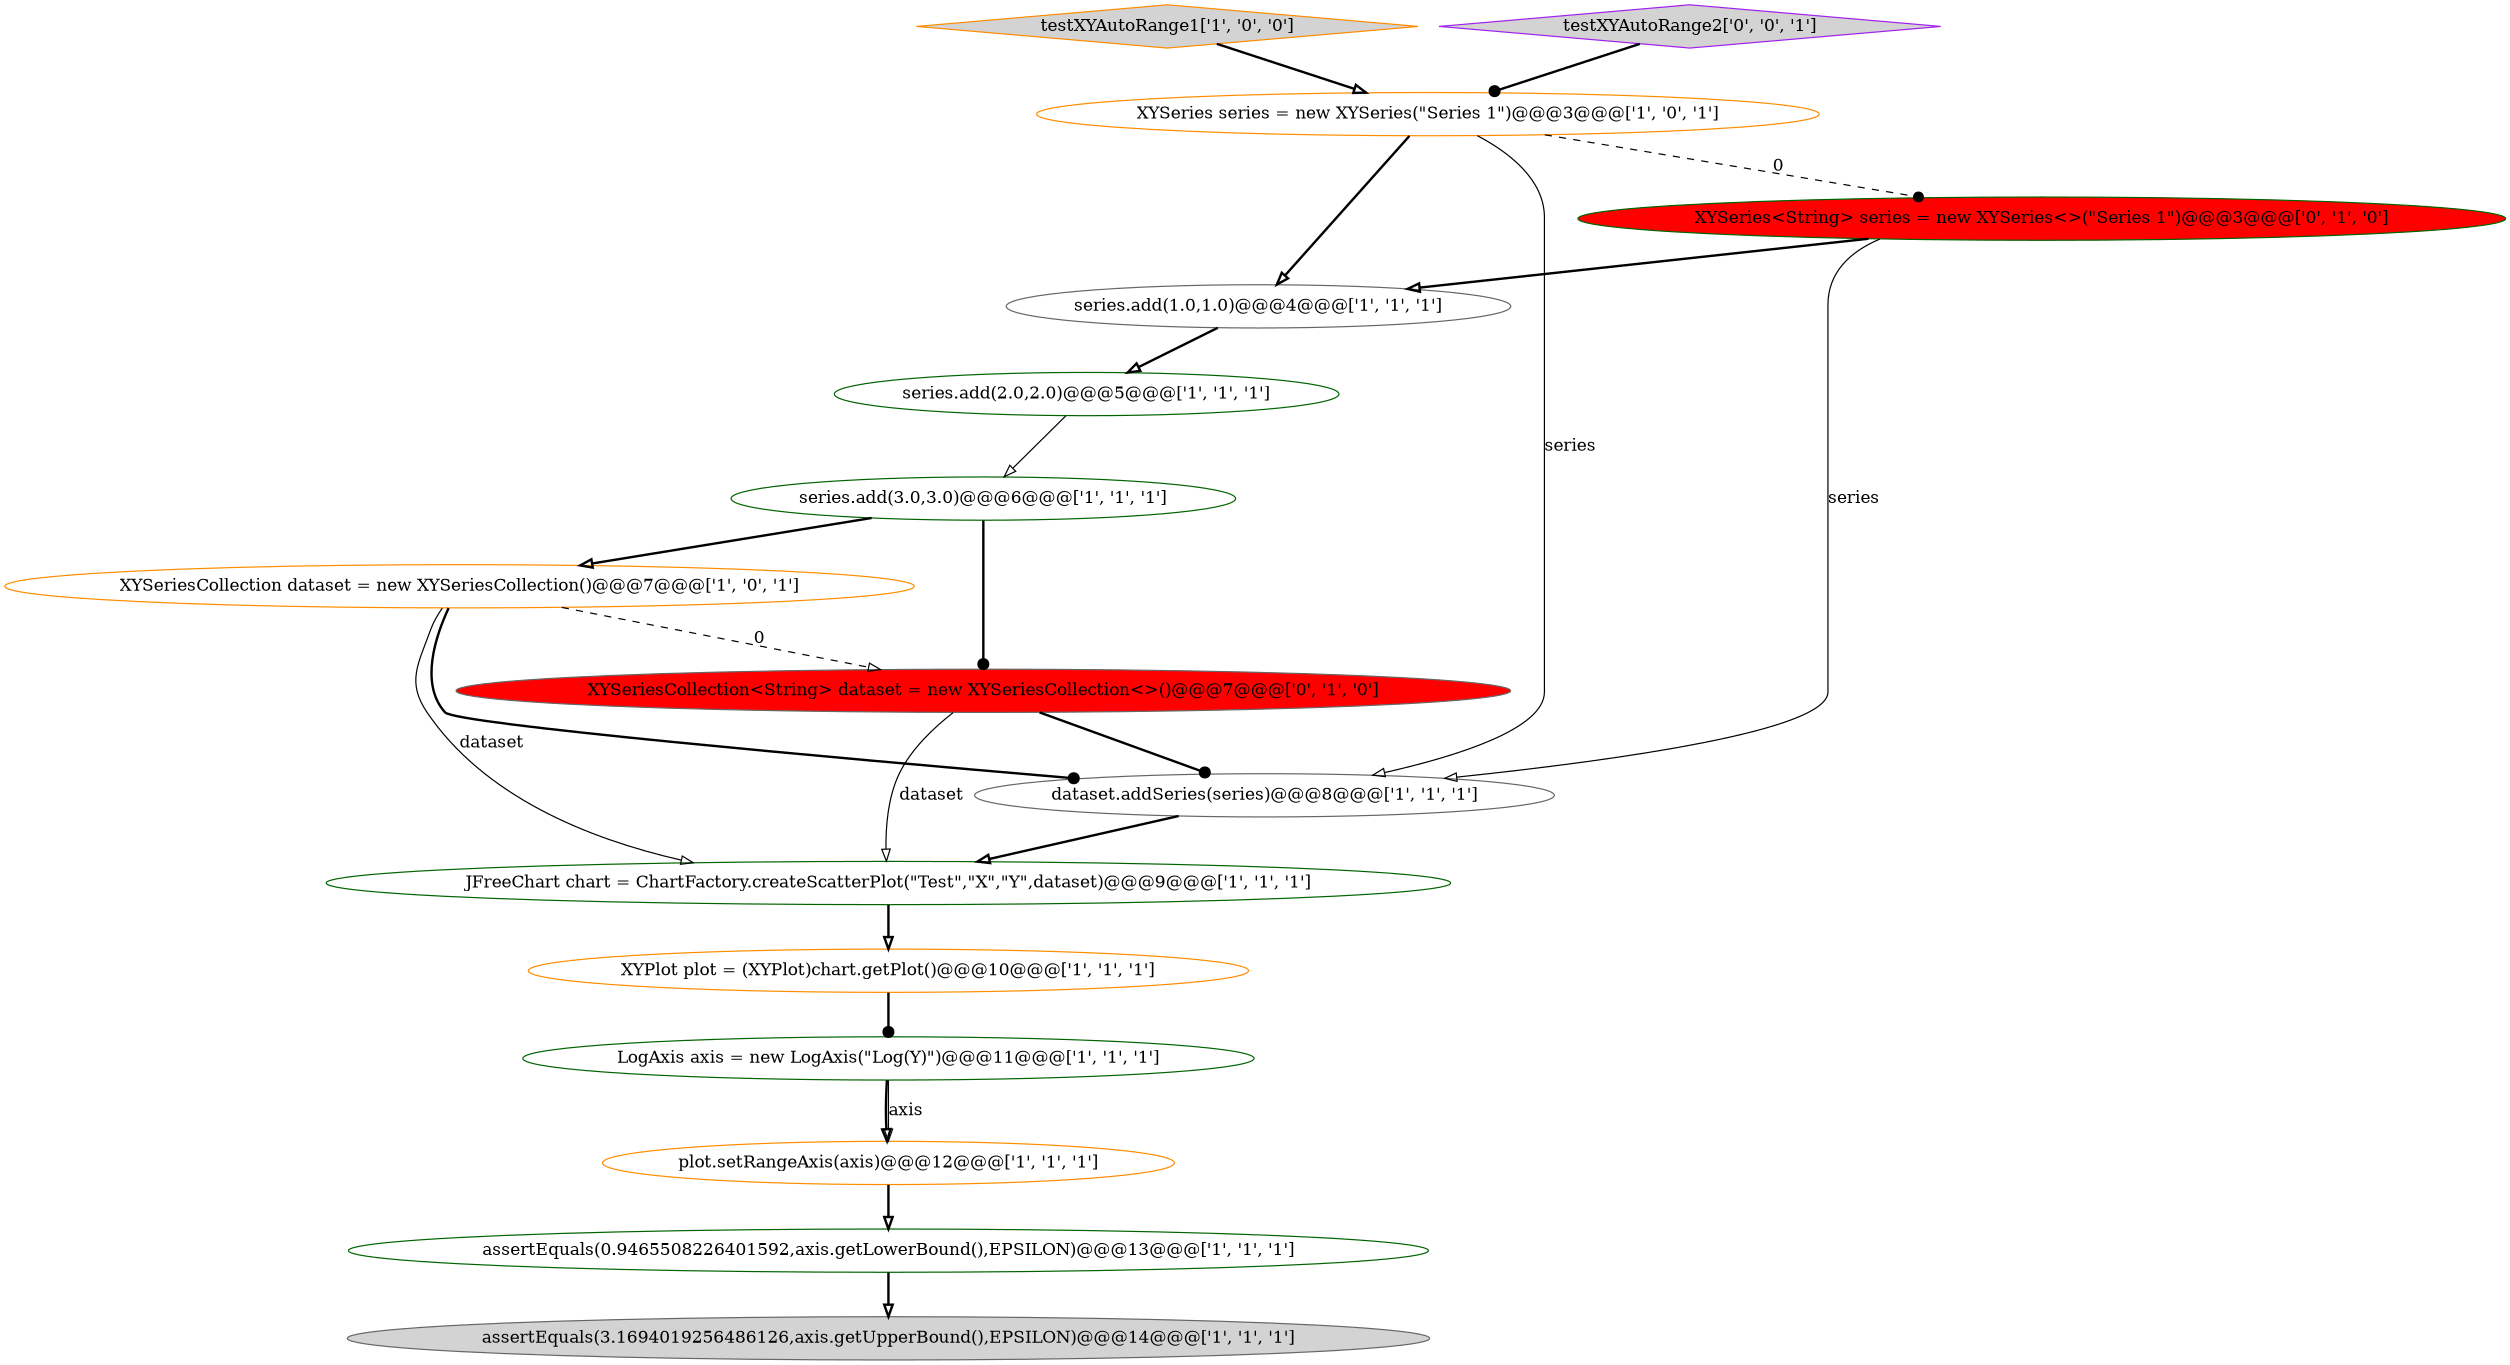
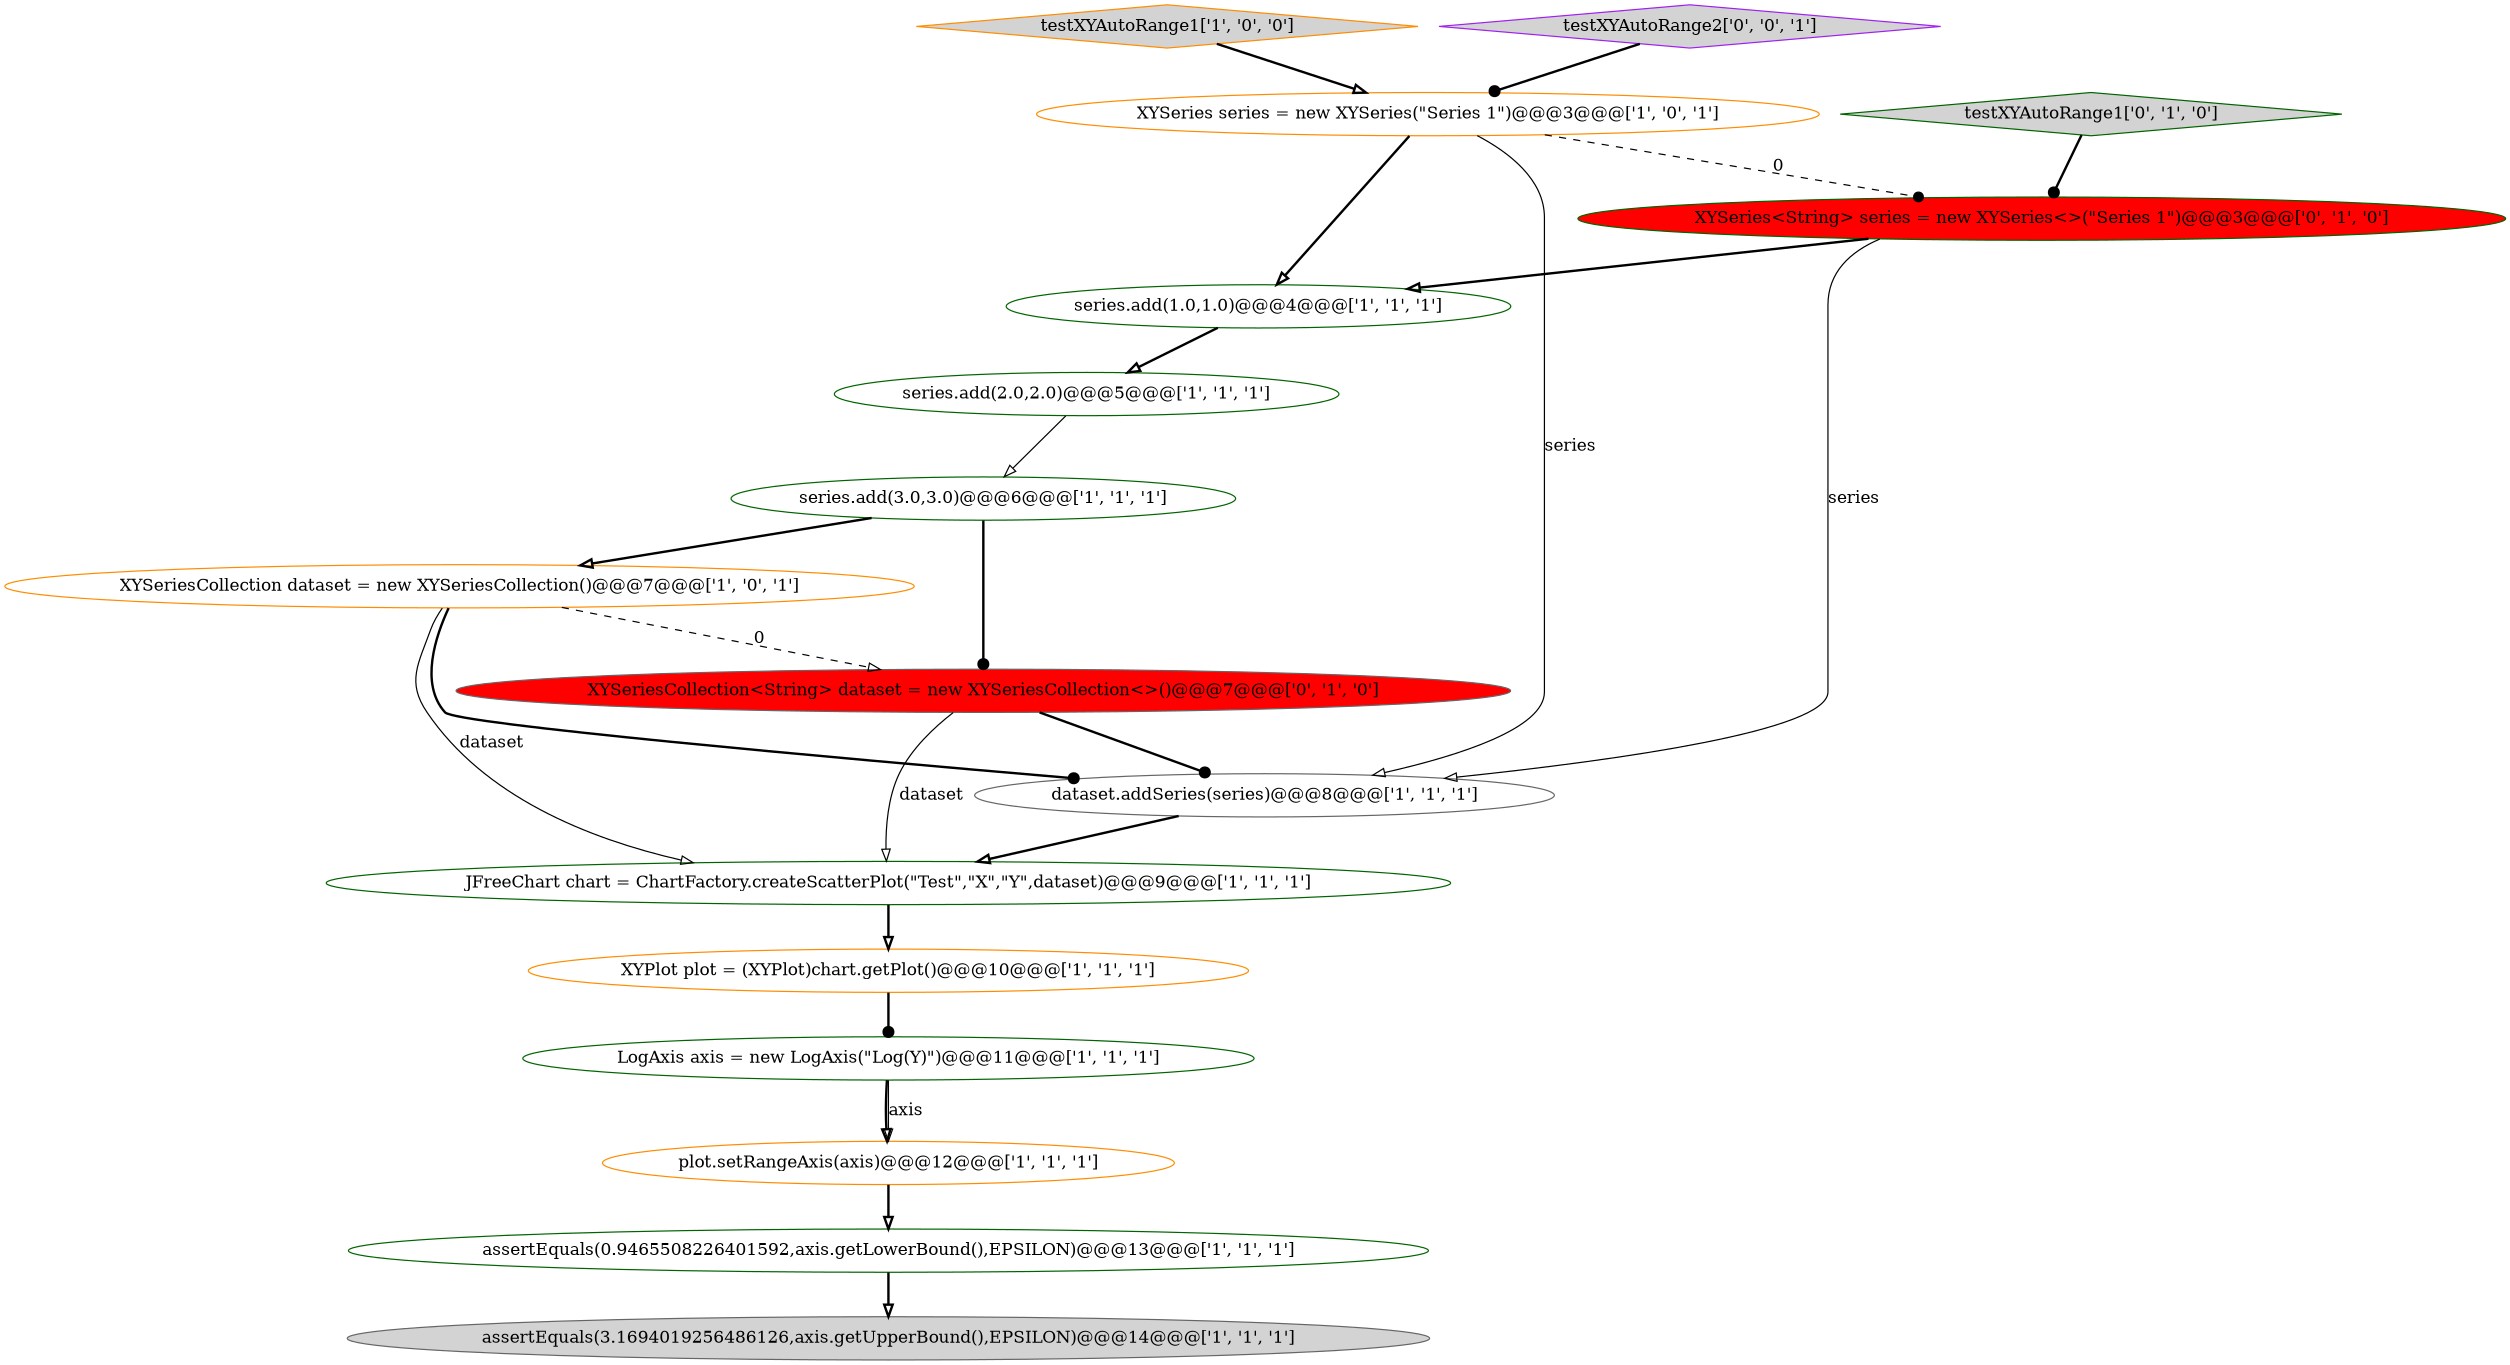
none -> (2091, 114)
(1258, 306) -> (1258, 306)
